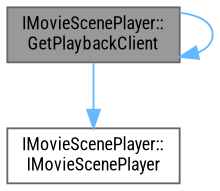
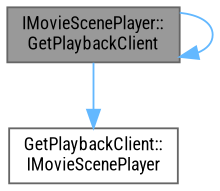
(94, 156) -> (94, 156)
